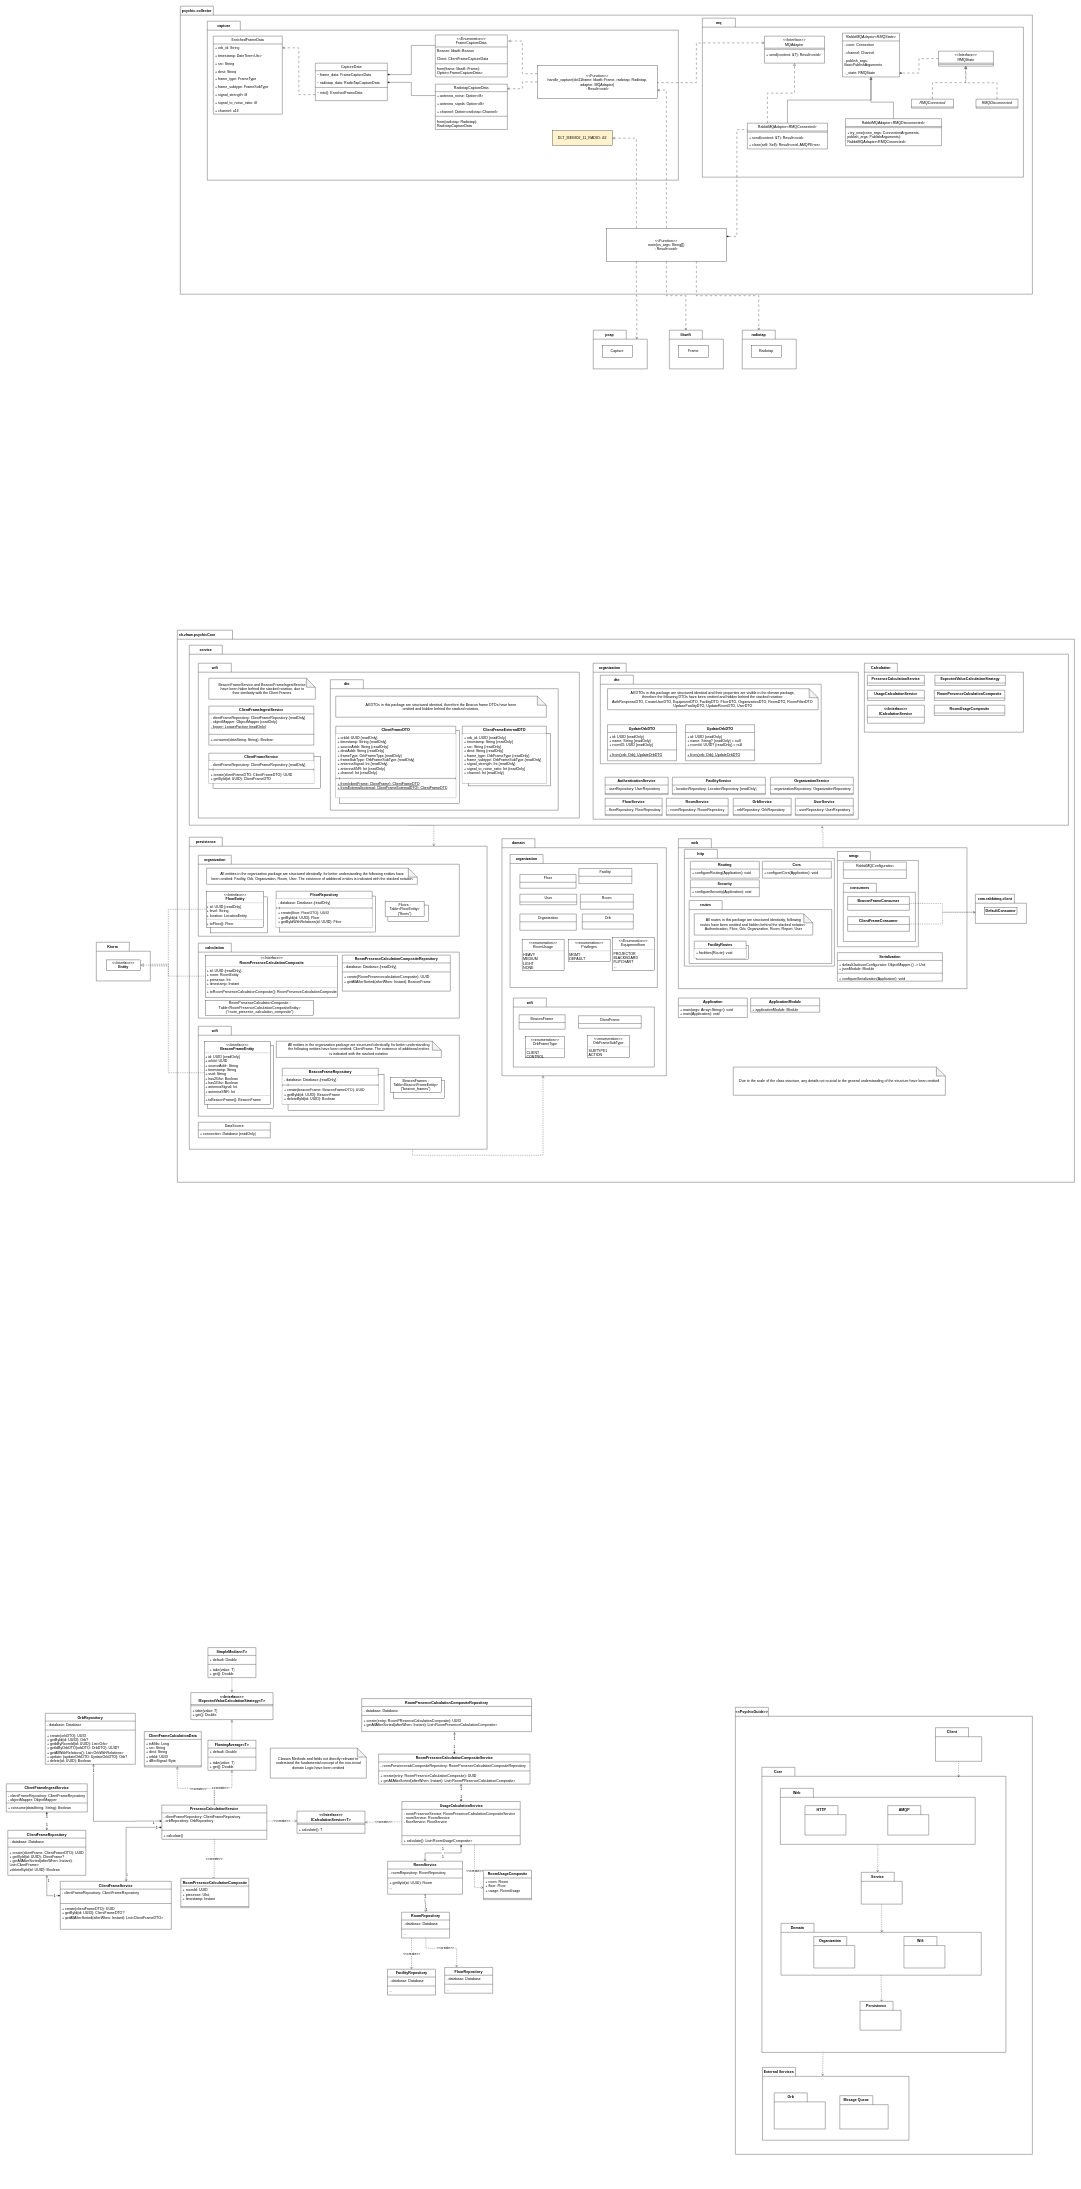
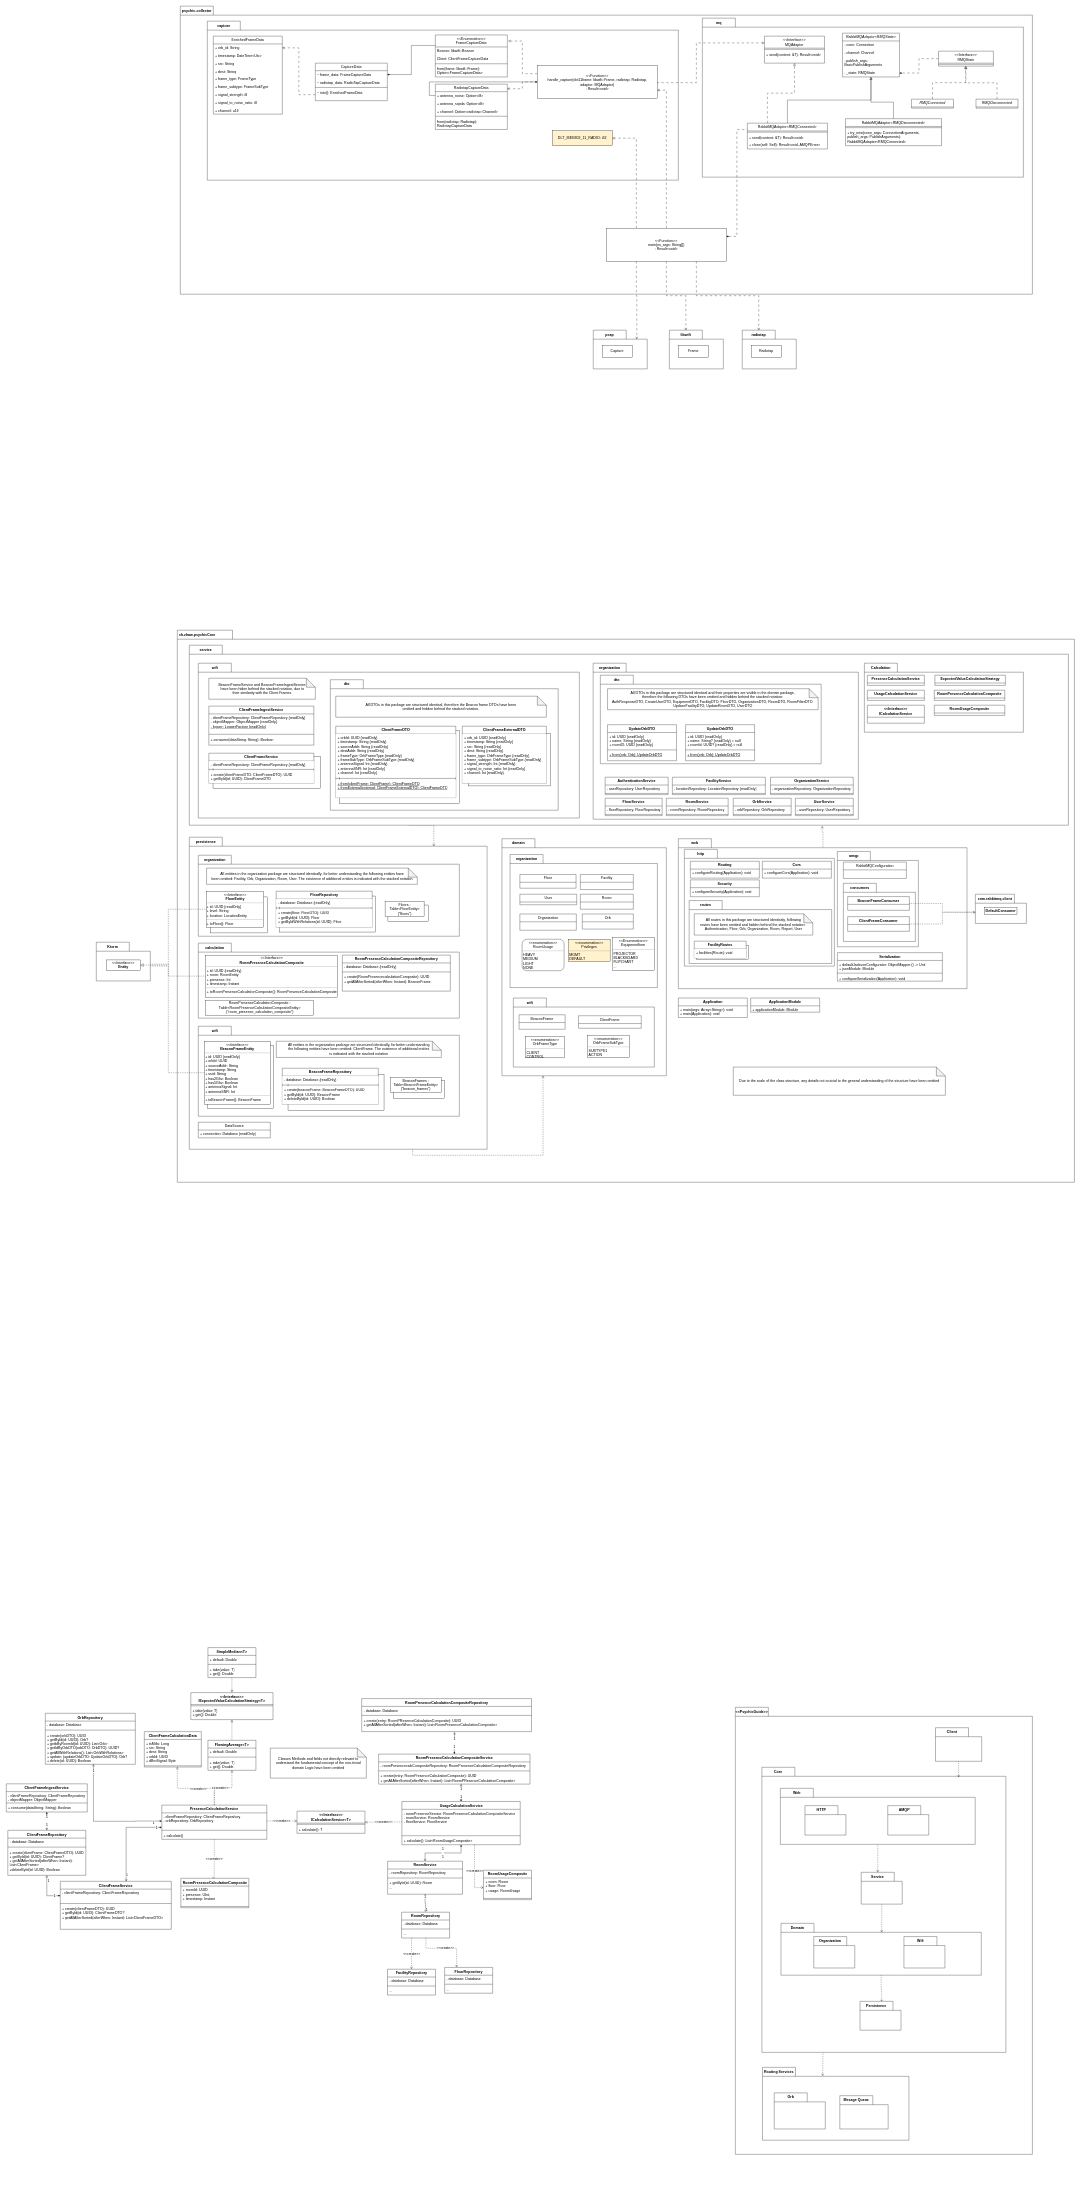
(391, 82) -> (466, 82)
(605, 876) -> (607, 882)
(589, 950) -> (589, 950)
(543, 955) -> (543, 955)
(779, 2072) -> (779, 2072)
